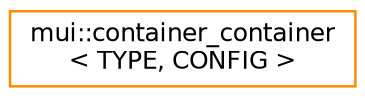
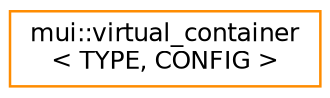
(183, 49) -> (165, 49)
